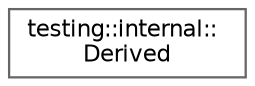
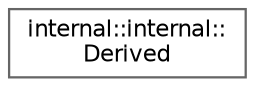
(127, 43) -> (127, 43)
